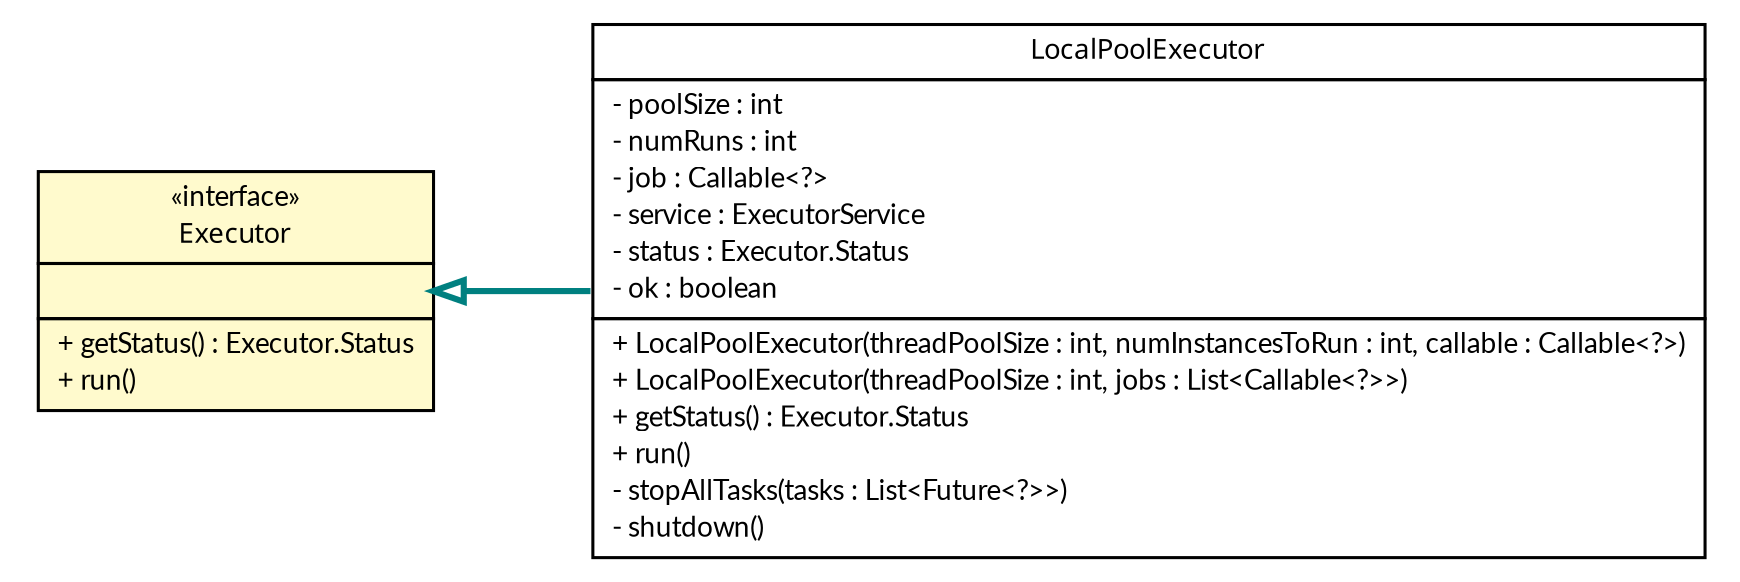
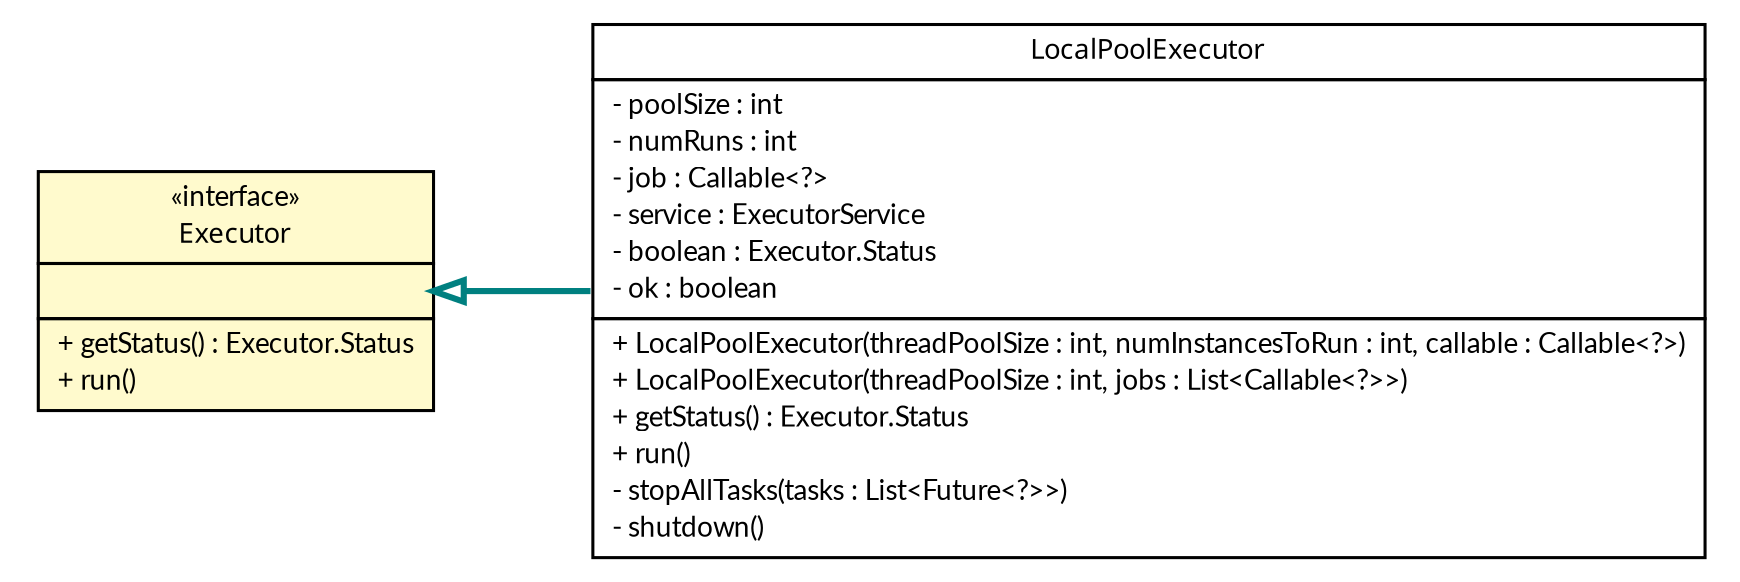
(761, 253) -> (775, 253)
